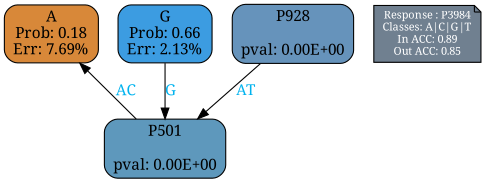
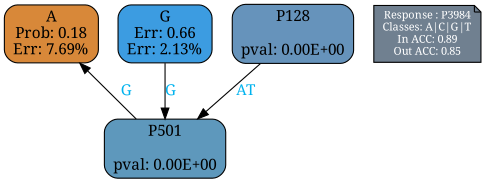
(165, 34) -> (165, 34)
(293, 34) -> (293, 34)
(126, 91) -> (126, 91)
